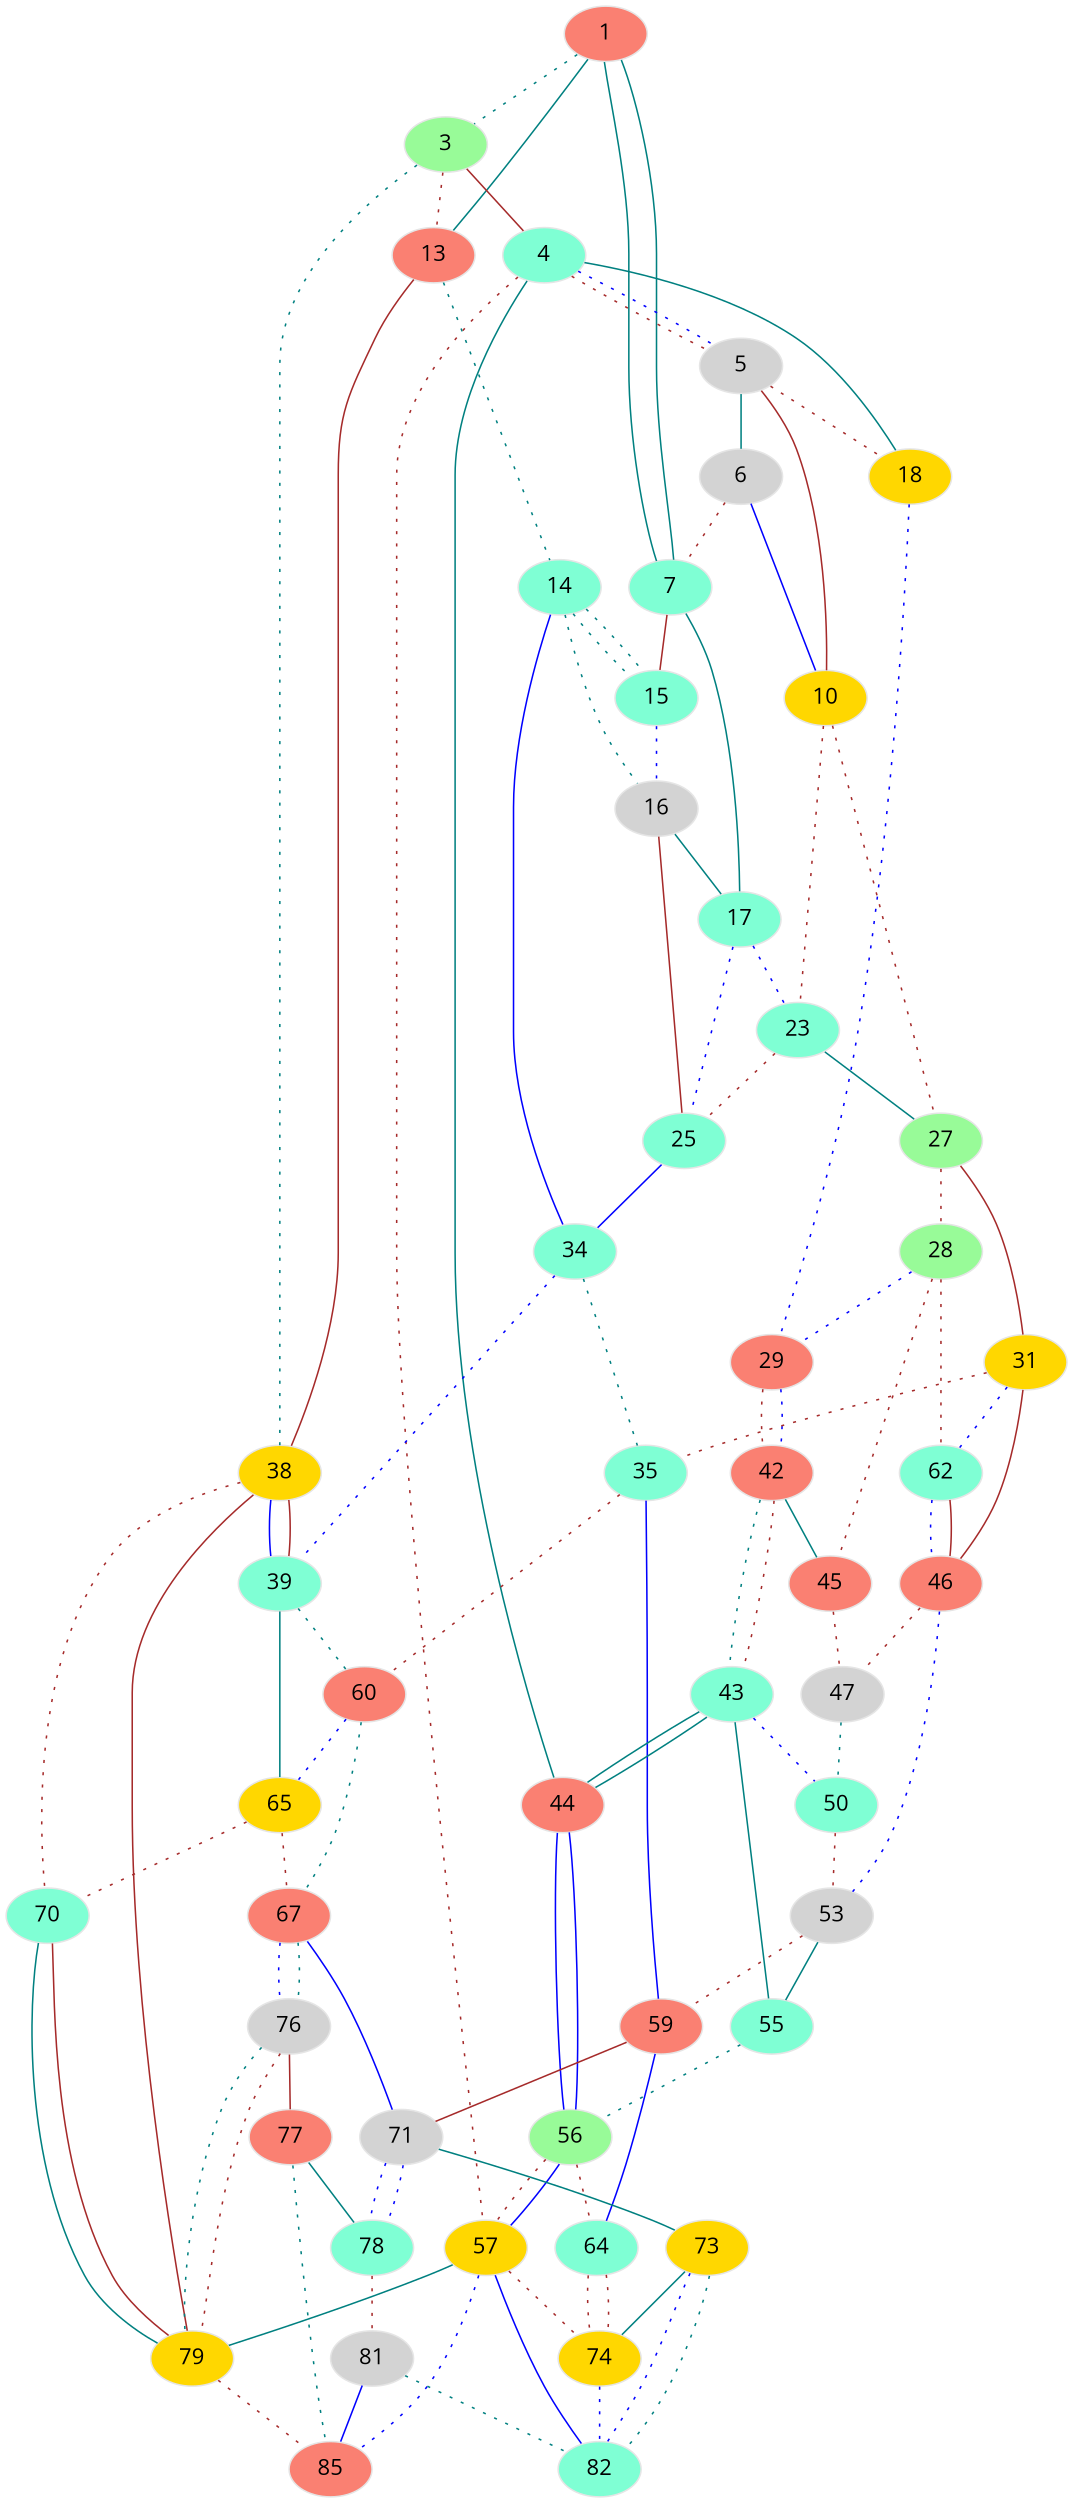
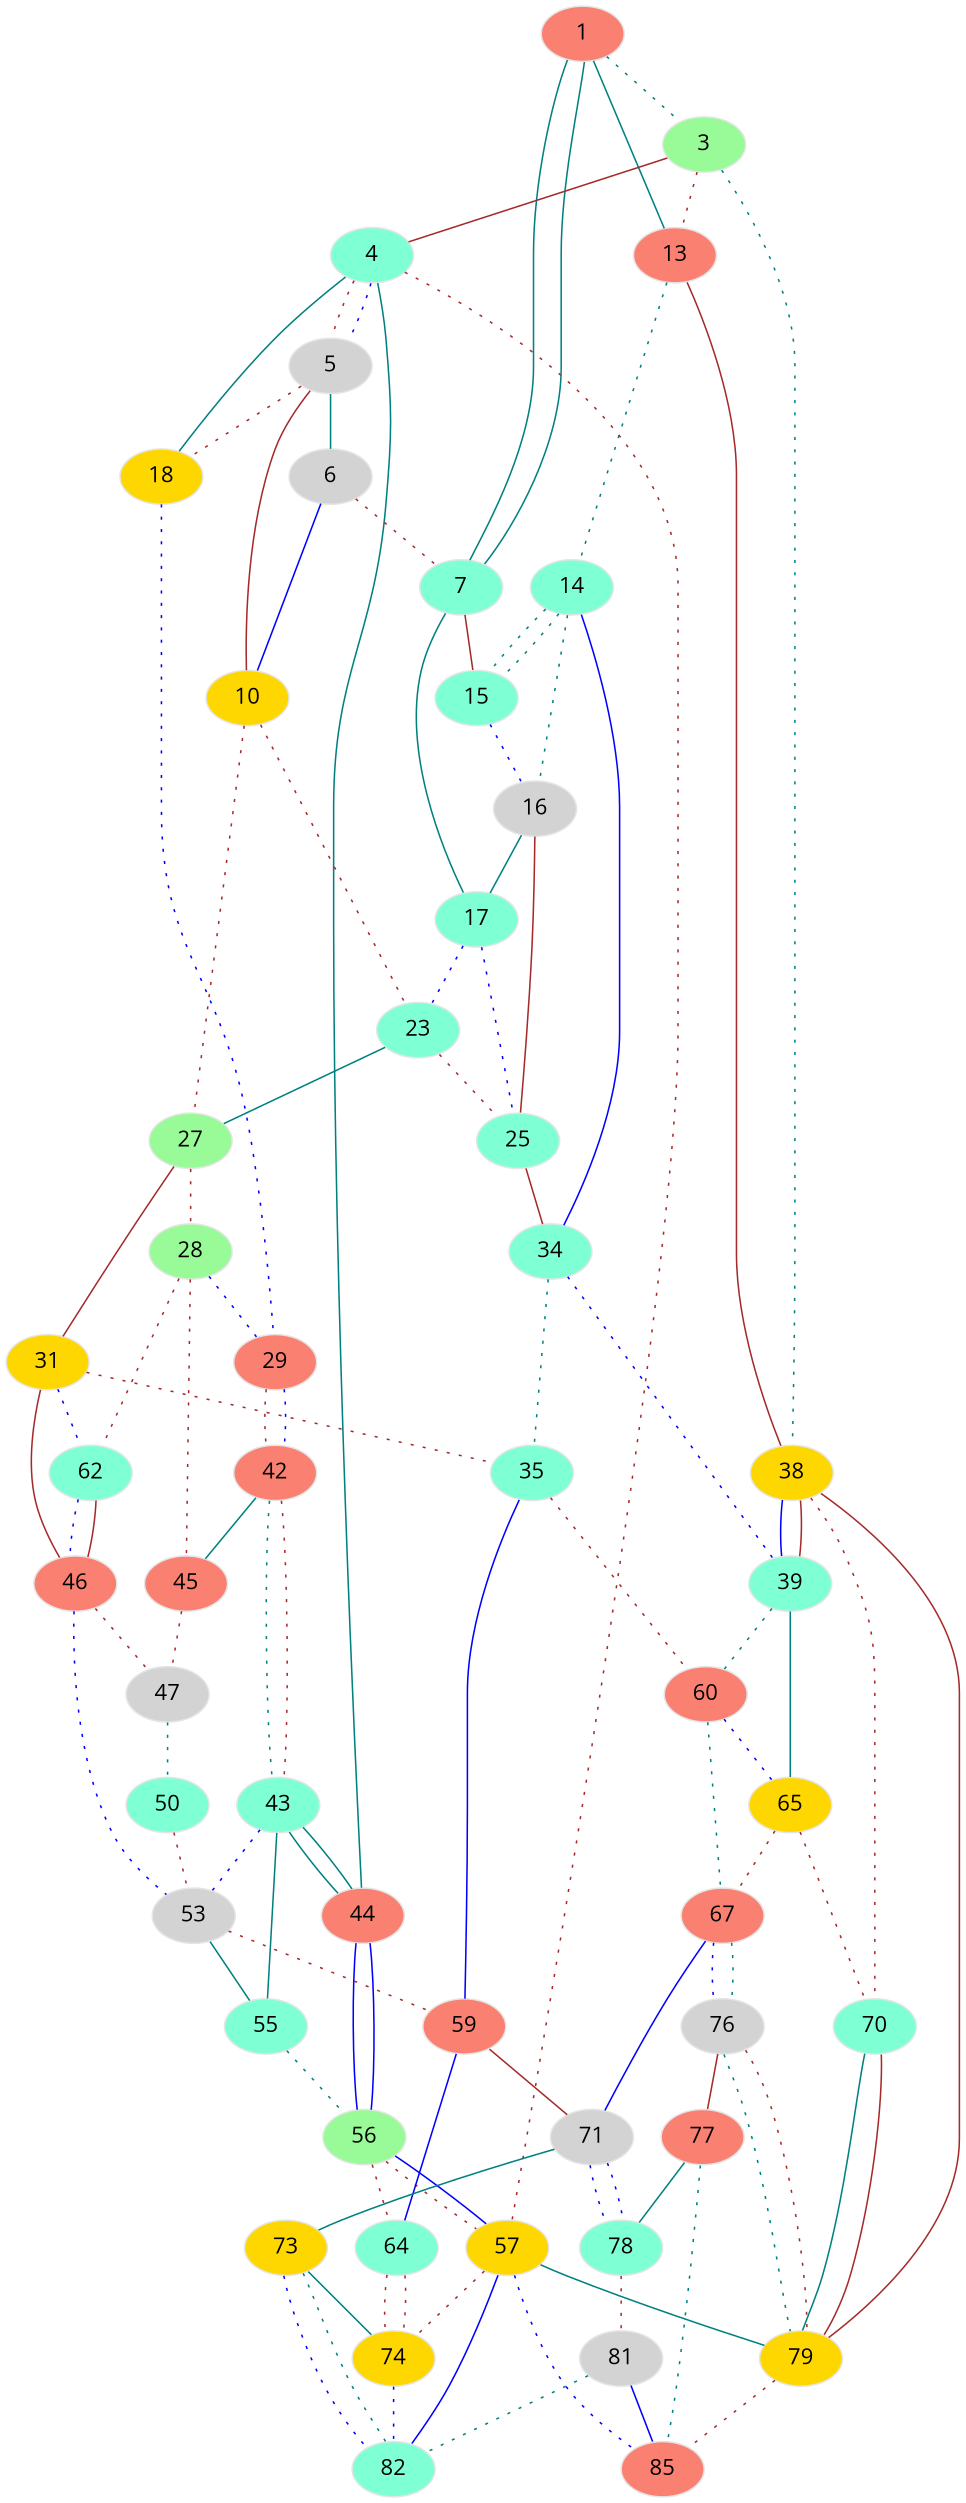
(630, 1196) -> (534, 1196)
(784, 1750) -> (236, 1860)
